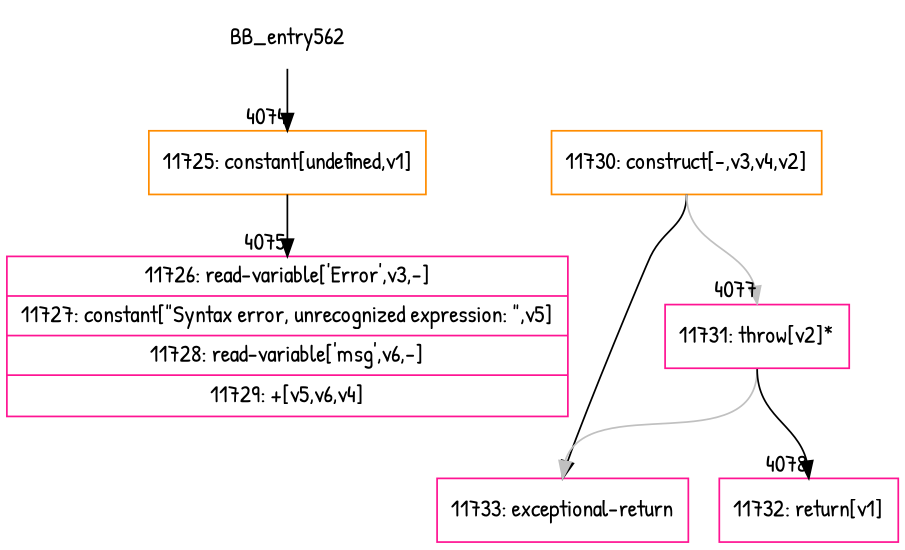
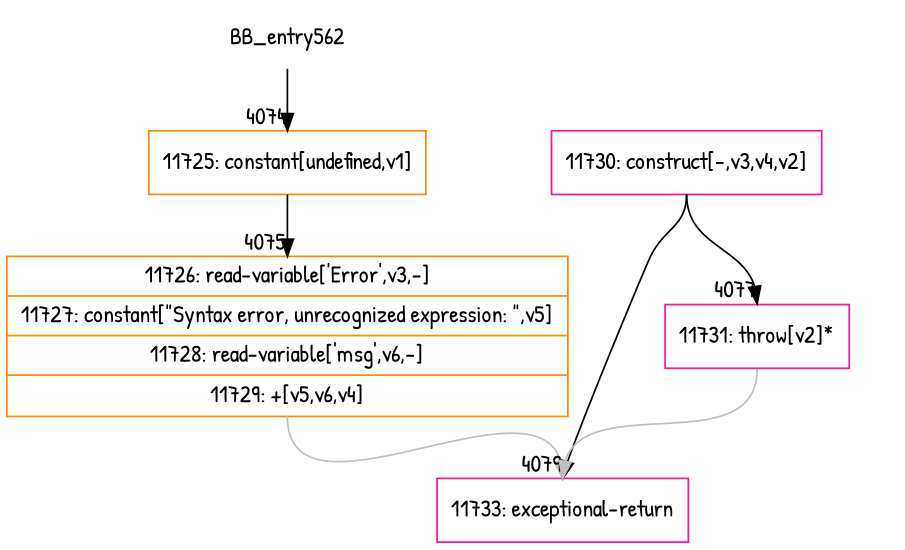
(687, 163) -> (687, 163)
(715, 244) -> (715, 244)
(287, 336) -> (287, 336)
none -> (417, 449)
(809, 510) -> none
